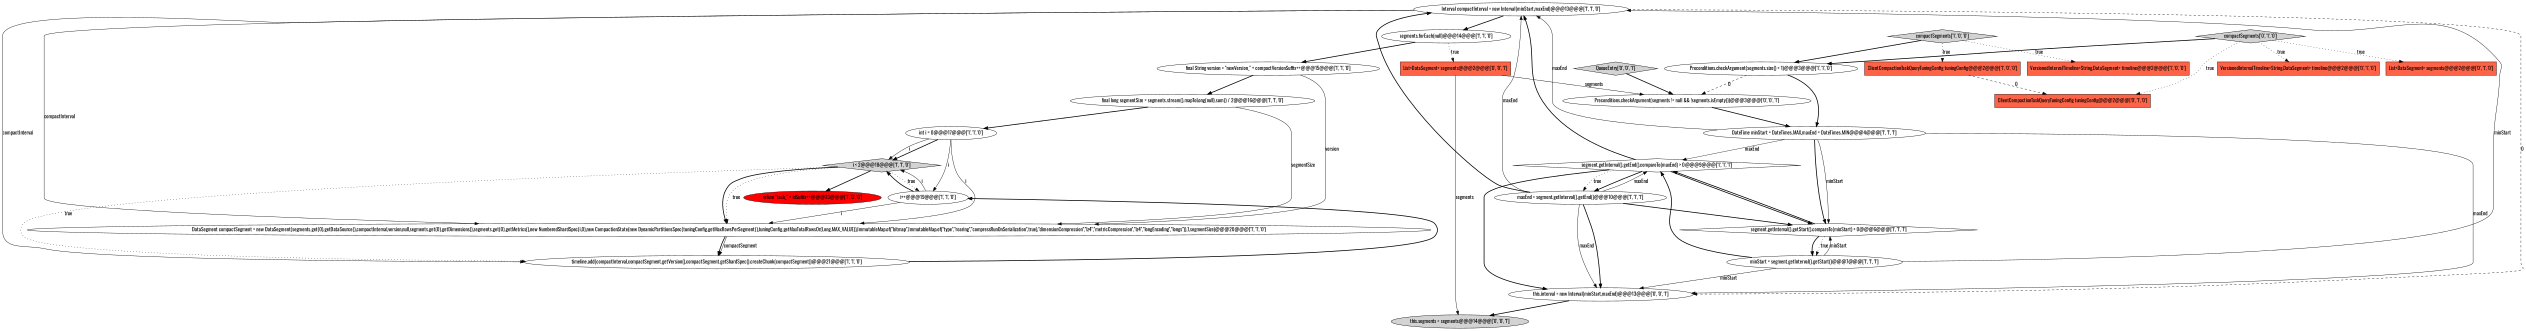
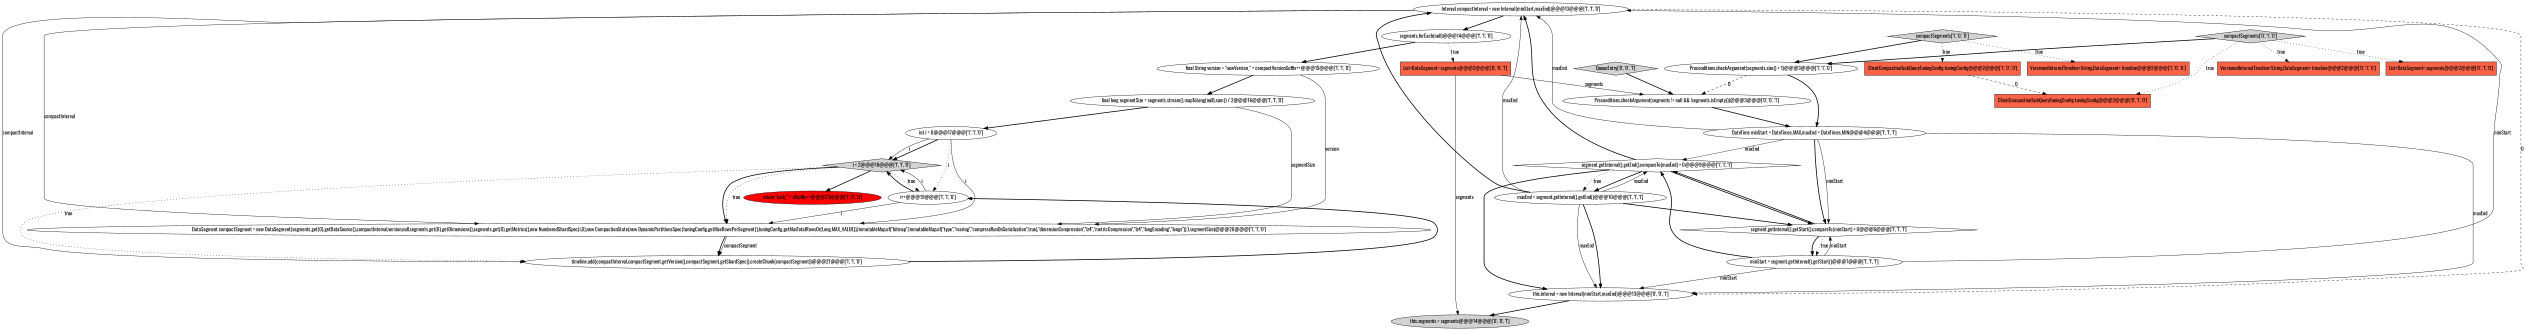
(946, 165) -> (946, 165)
